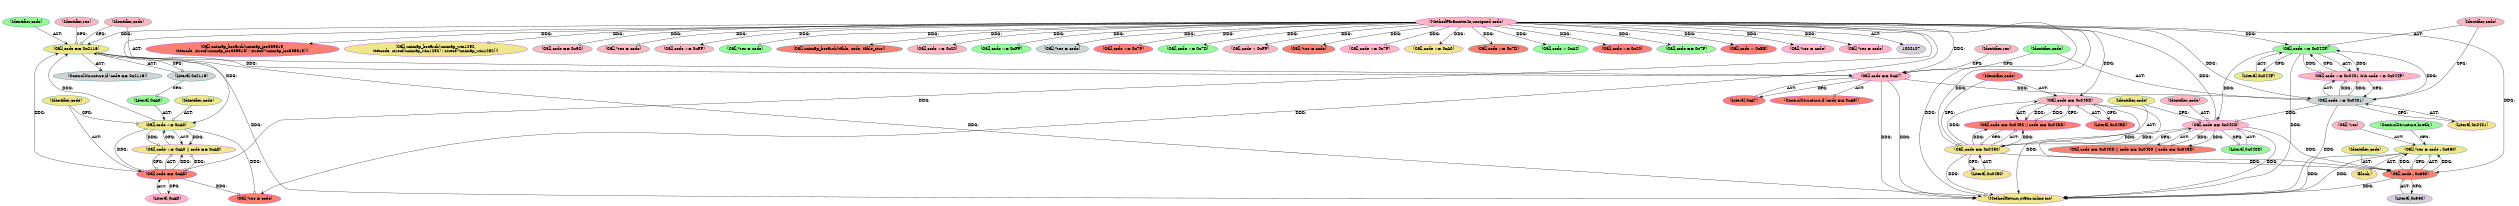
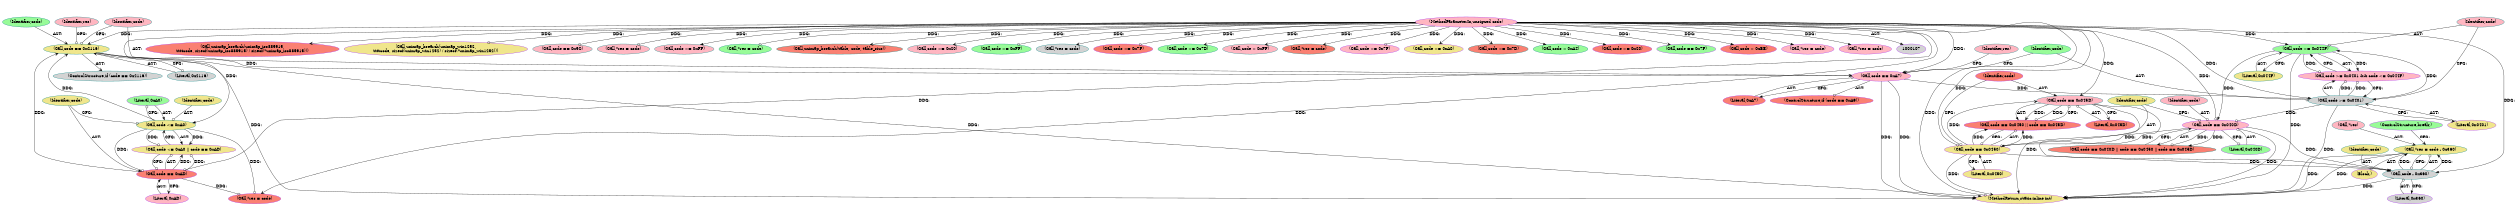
(171, 88) -> (149, 115)
(2410, 174) -> (2410, 174)
